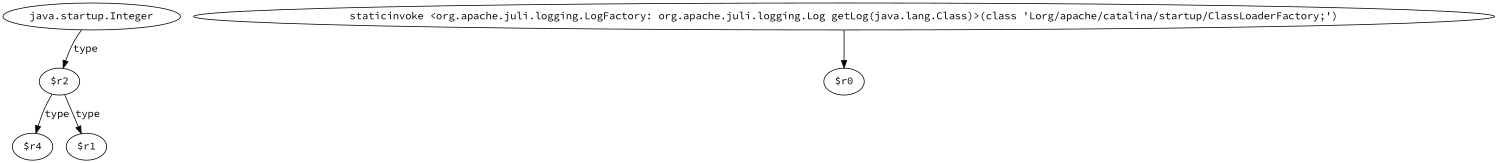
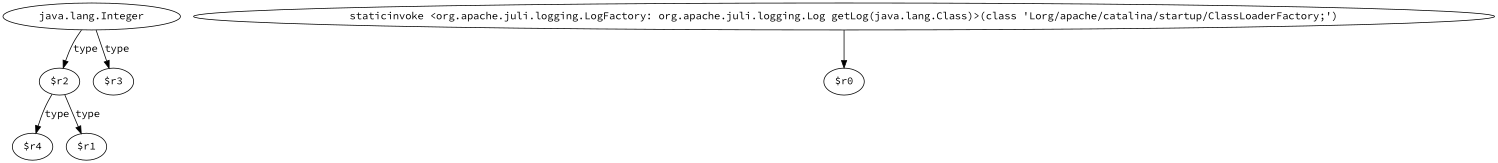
(92, 16) -> (92, 16)
none -> (113, 82)
